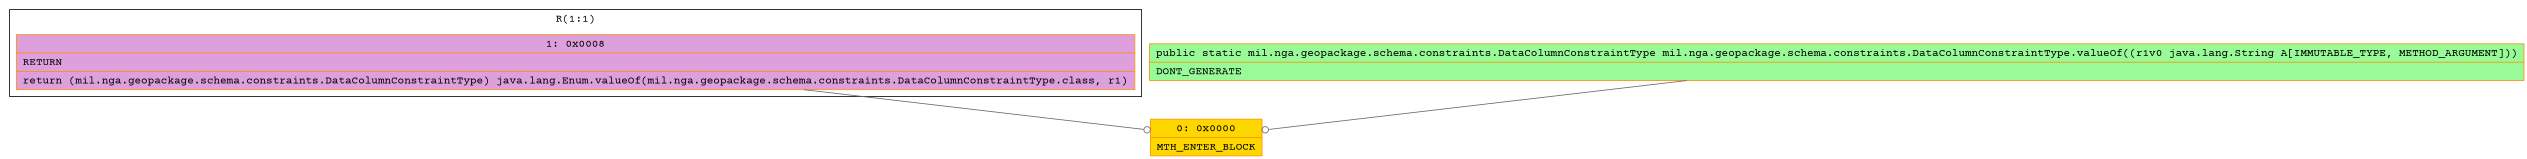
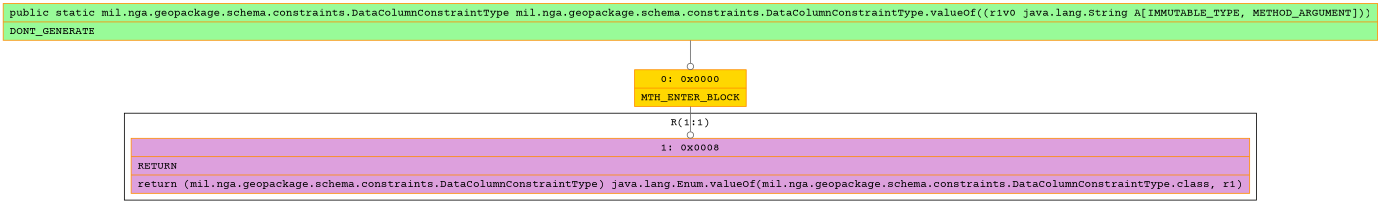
(974, 110) -> (690, 119)
